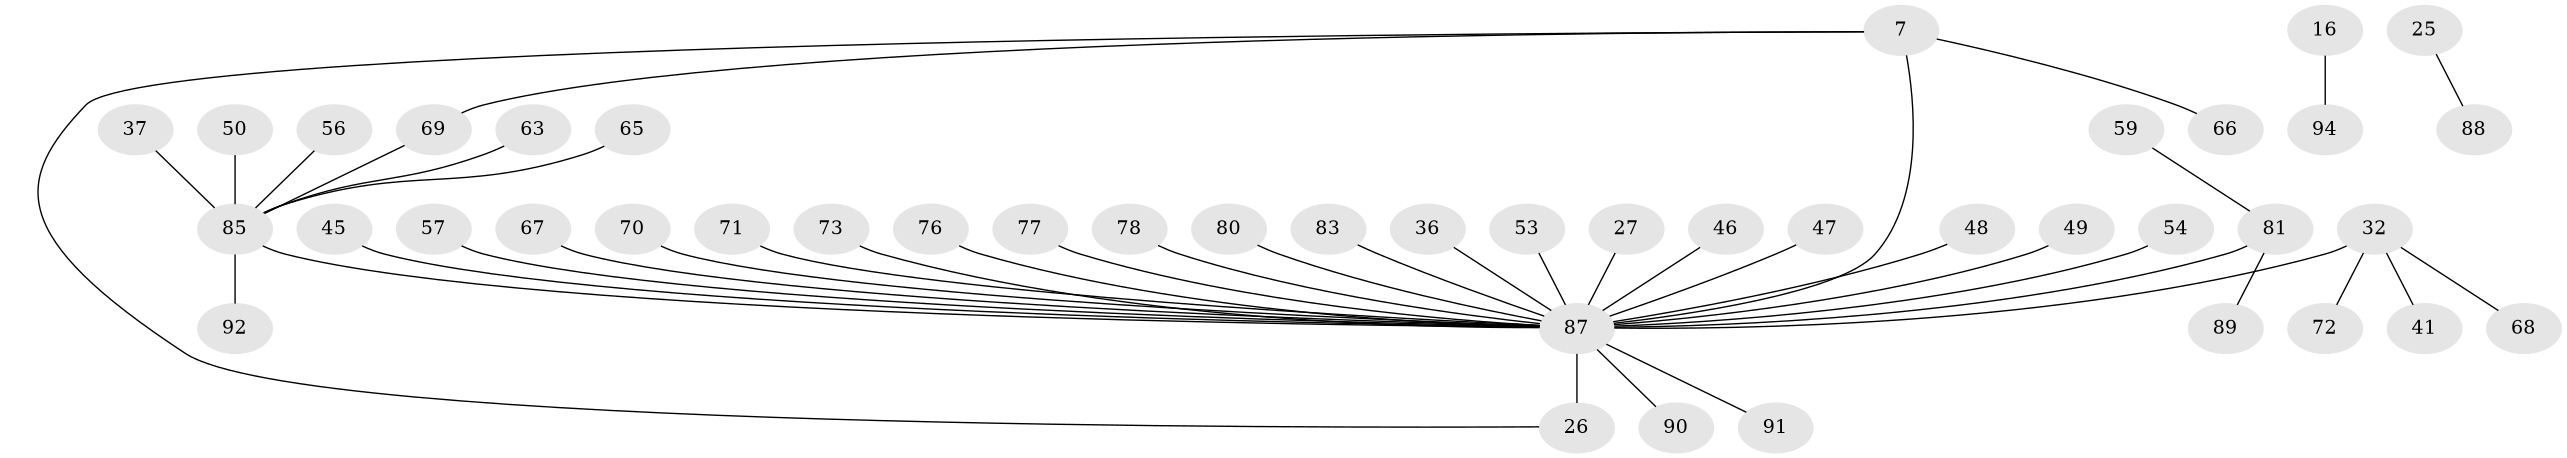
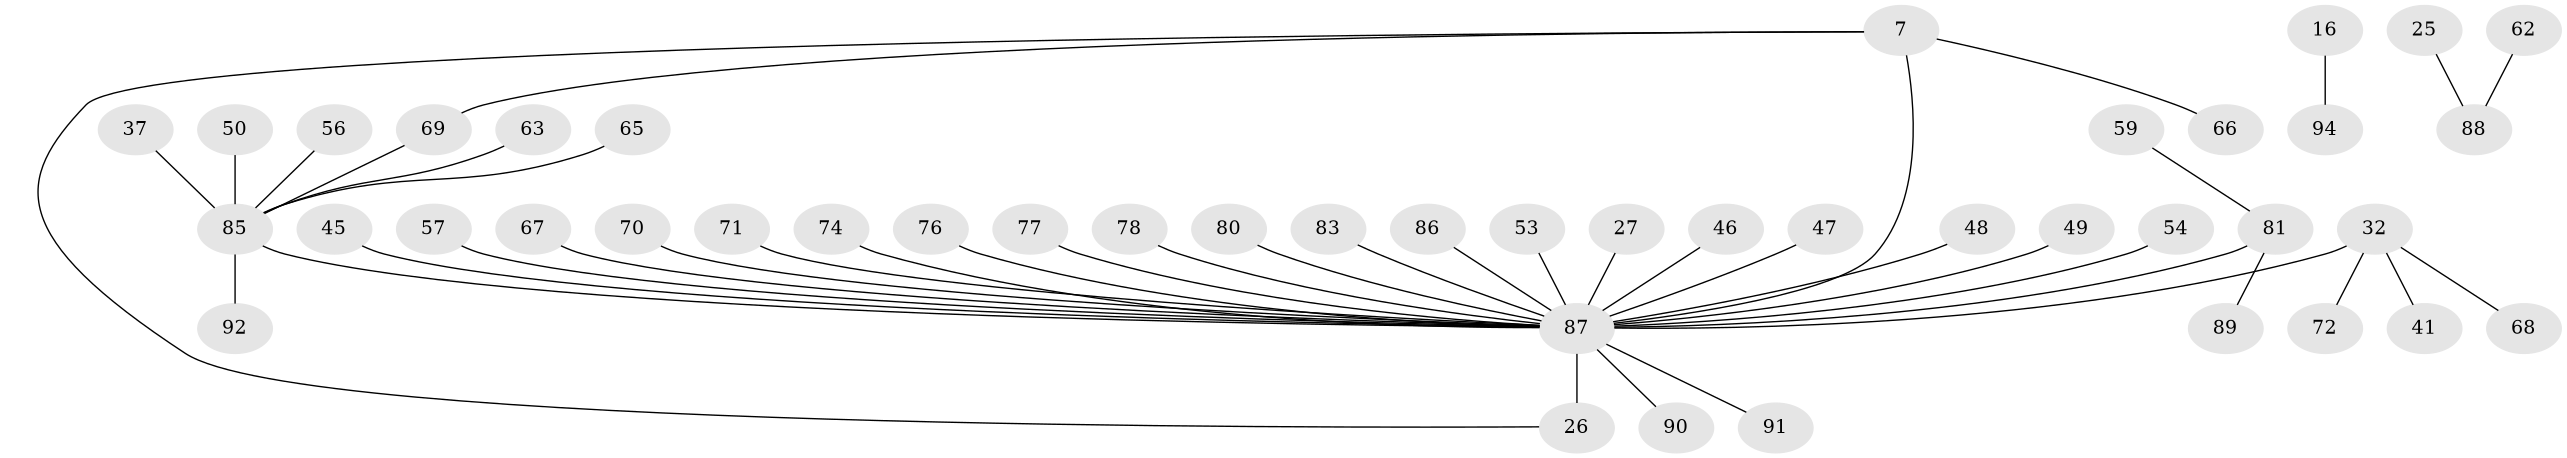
none -> (2524, 30)
(831, 229) -> (831, 229)
(1428, 229) -> (1428, 229)
